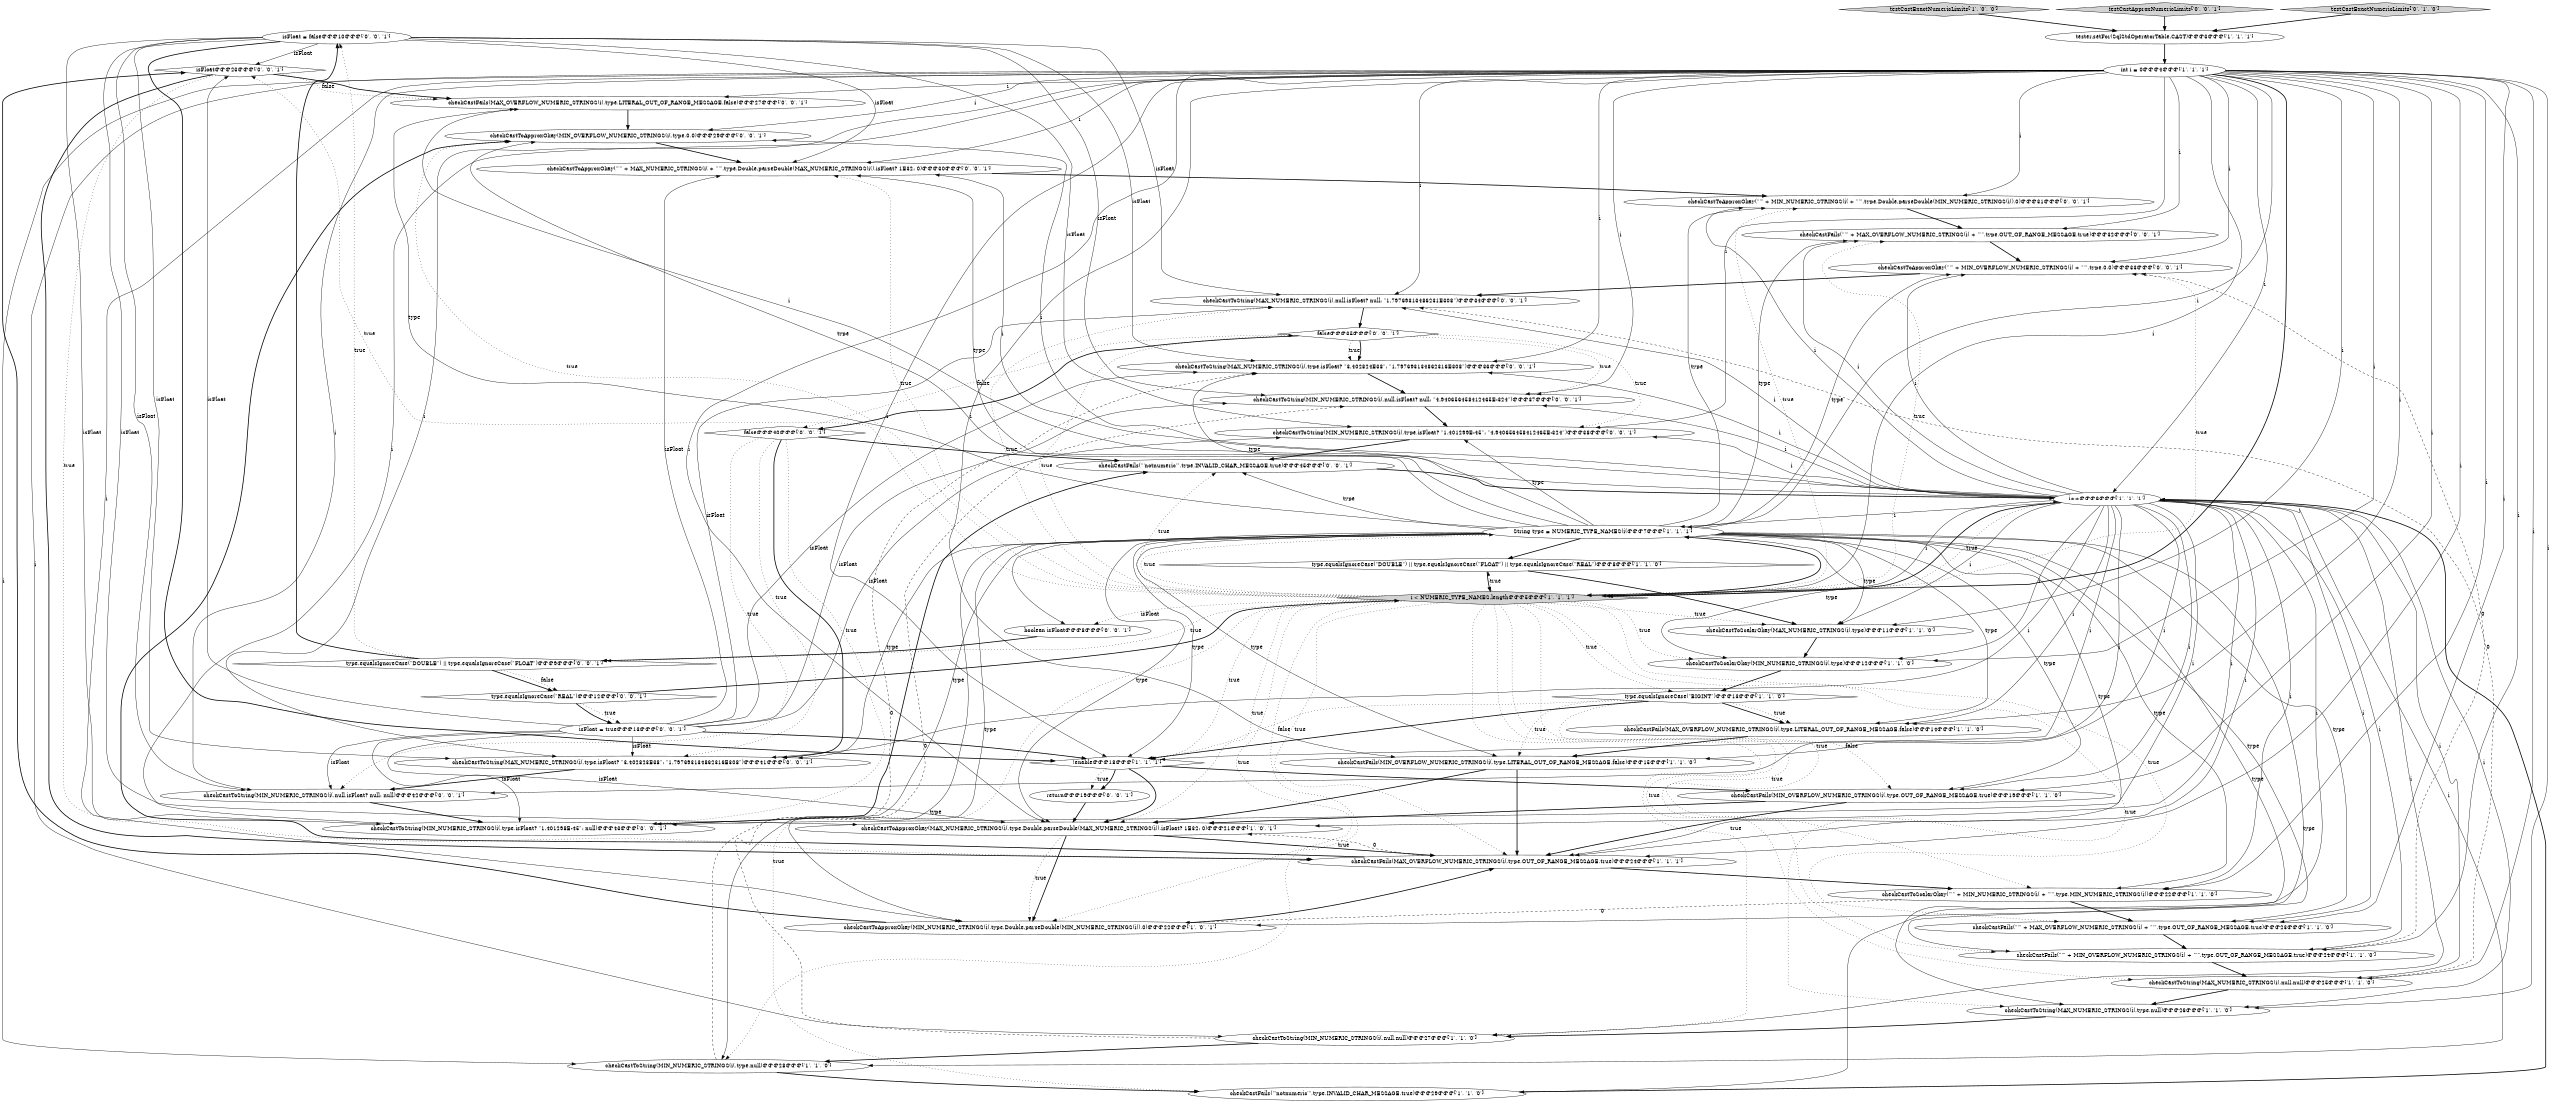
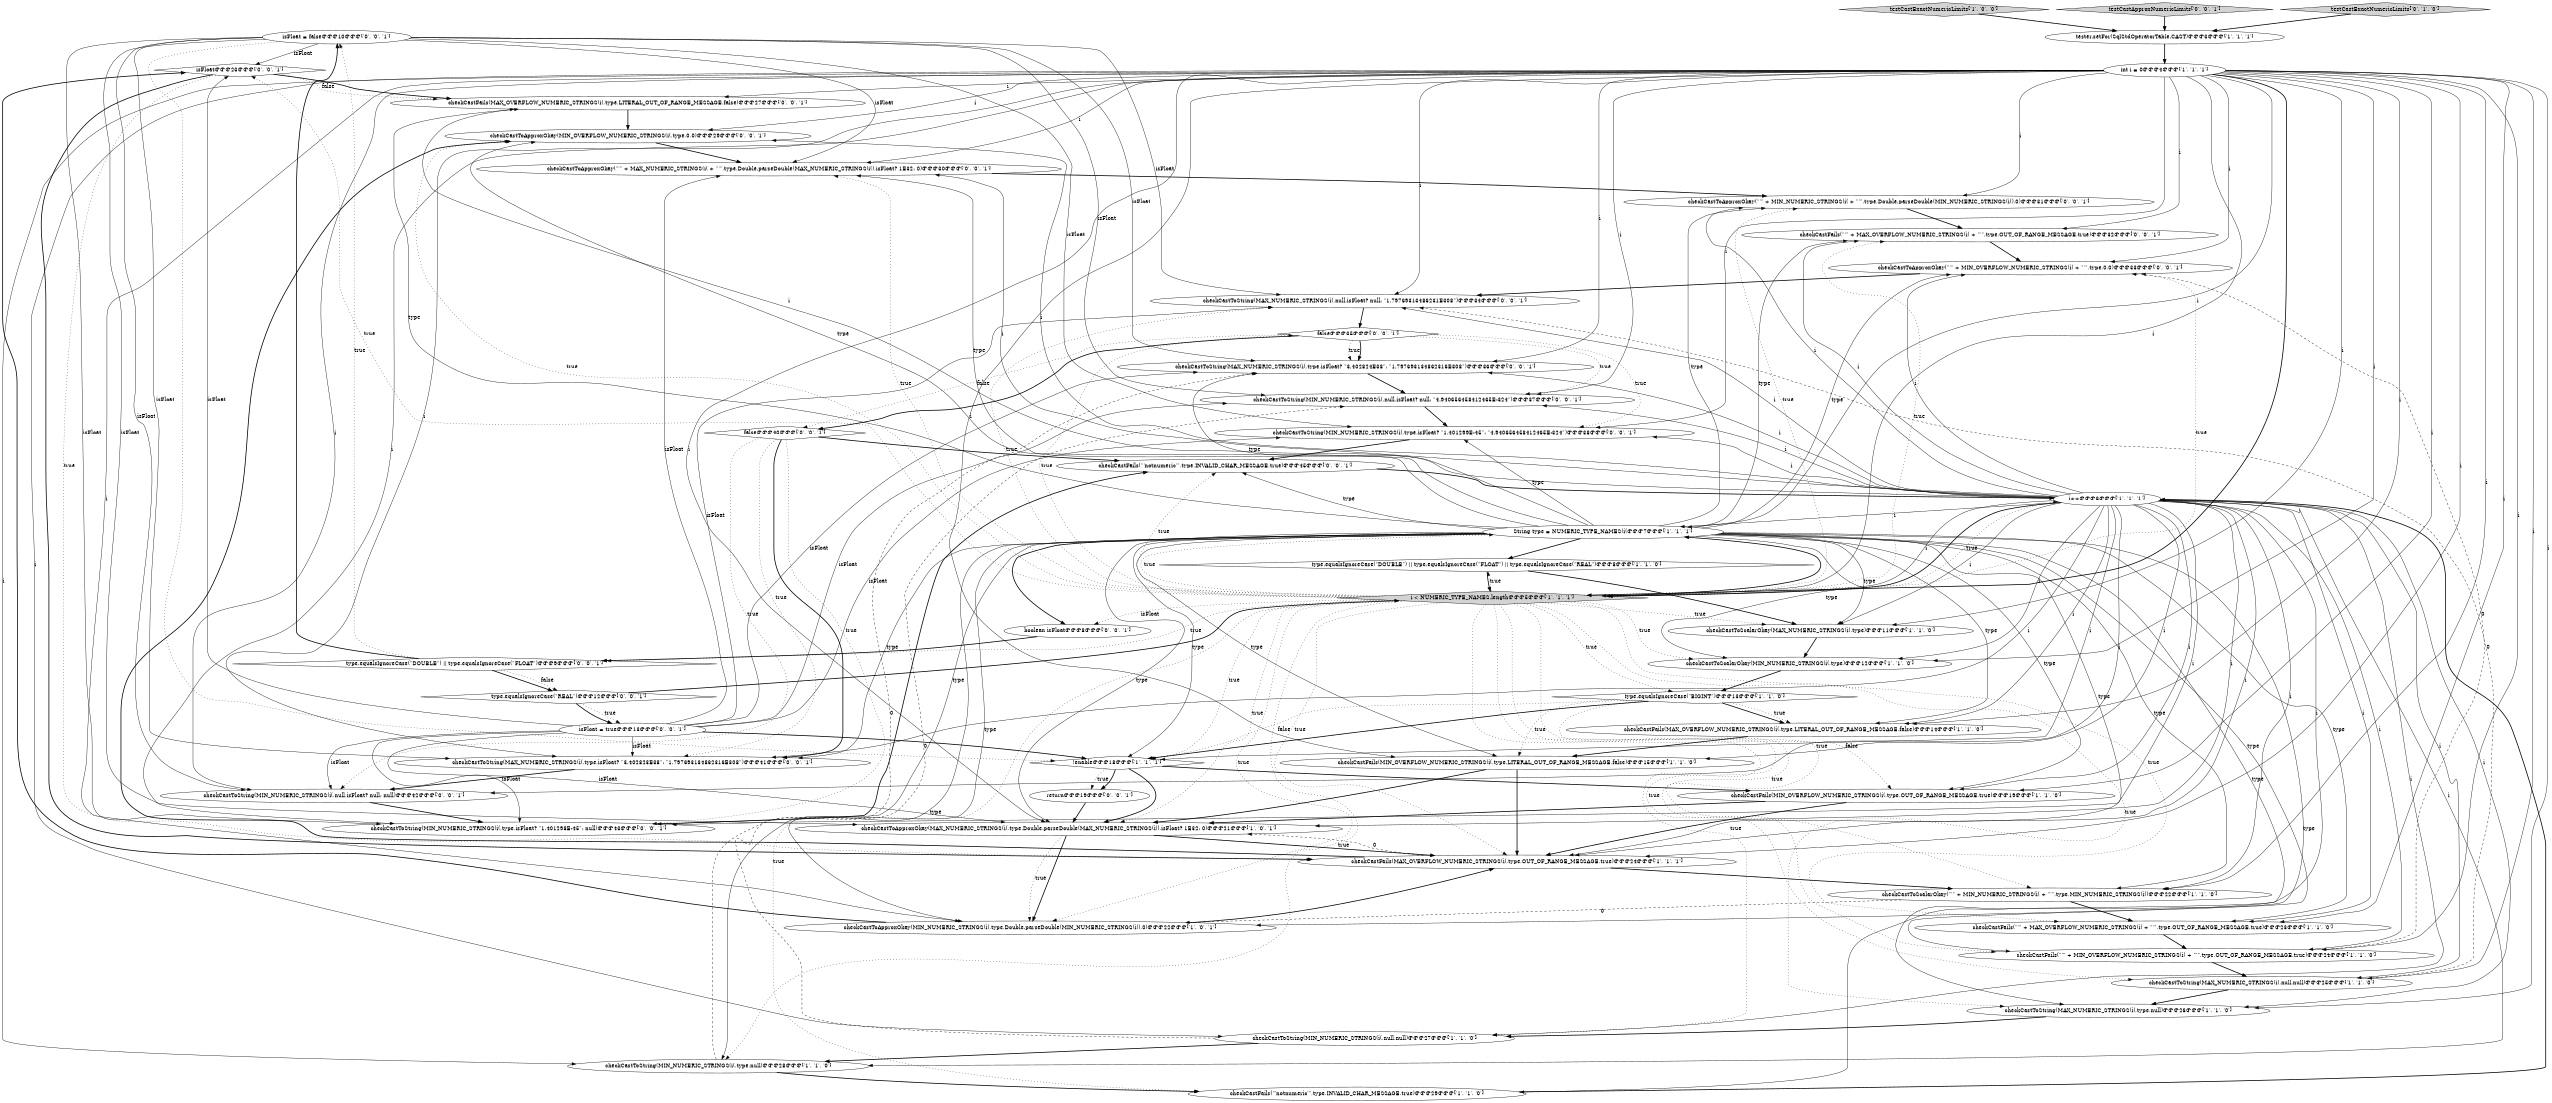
(1165, 87) -> none
(2263, 286) -> none
(1206, 538) -> (1206, 538)
(232, 701) -> (232, 701)
